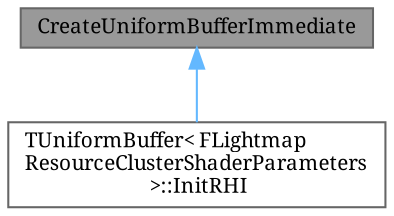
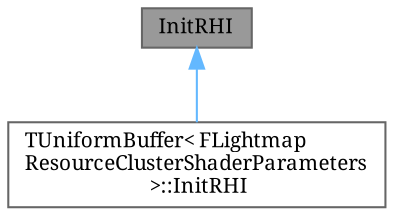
(197, 28) -> (197, 28)
